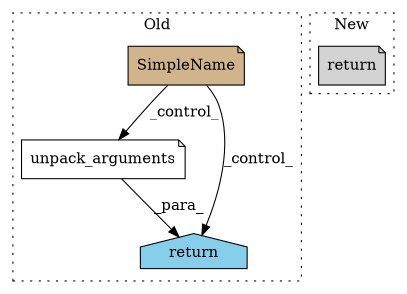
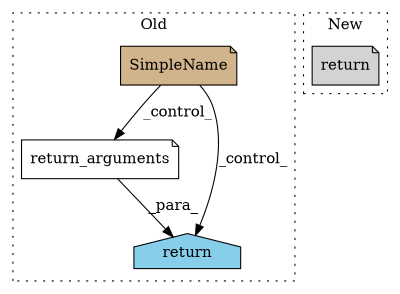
(103, 159) -> (100, 159)
